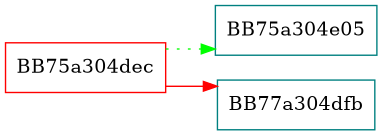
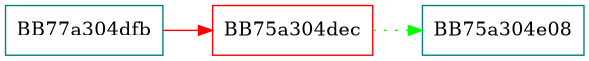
(296, 30) -> (503, 30)
(185, 86) -> (181, 30)
